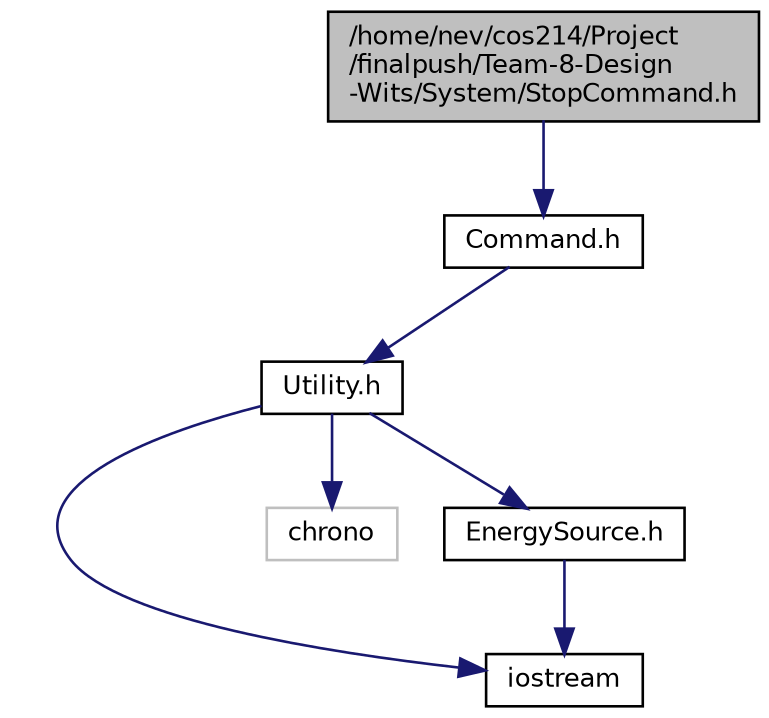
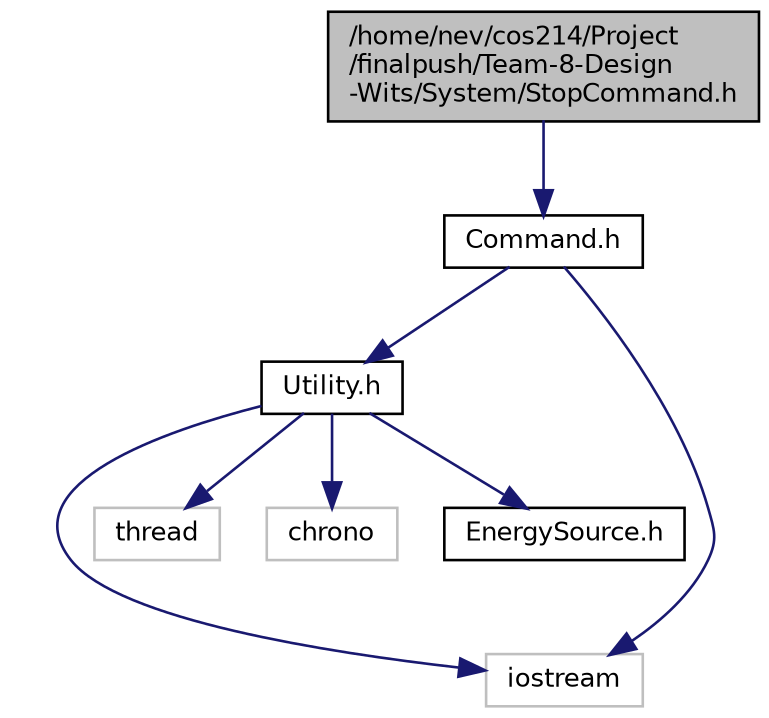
none -> (157, 534)
(564, 594) -> (687, 453)
(564, 680) -> (564, 680)
